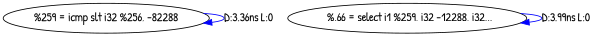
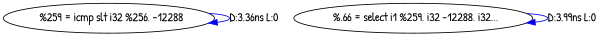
(106, 18) -> (109, 18)
